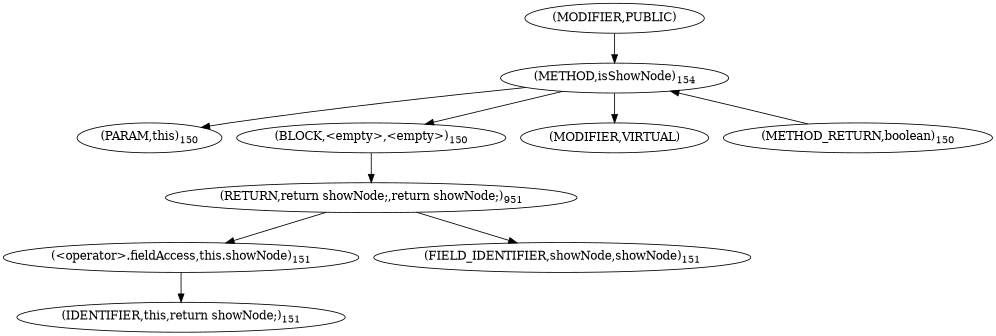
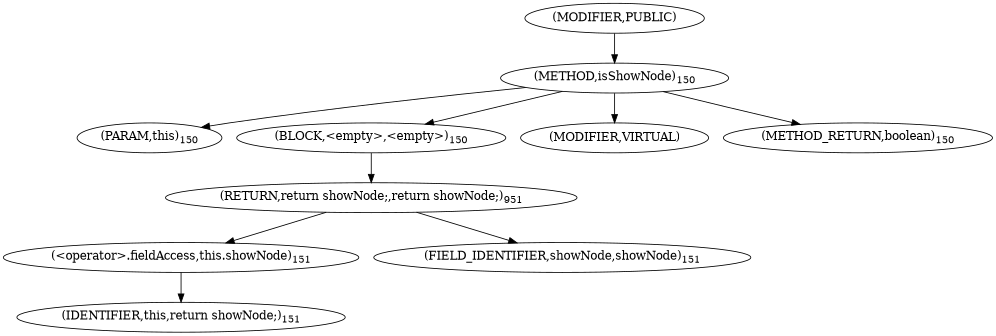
(686, 77) -> (686, 77)
(743, 108) -> (728, 107)
